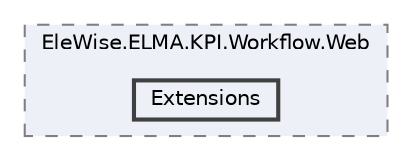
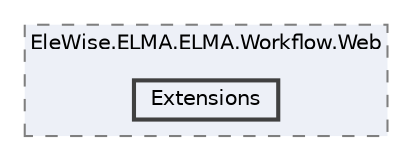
(206, 44) -> (206, 44)
